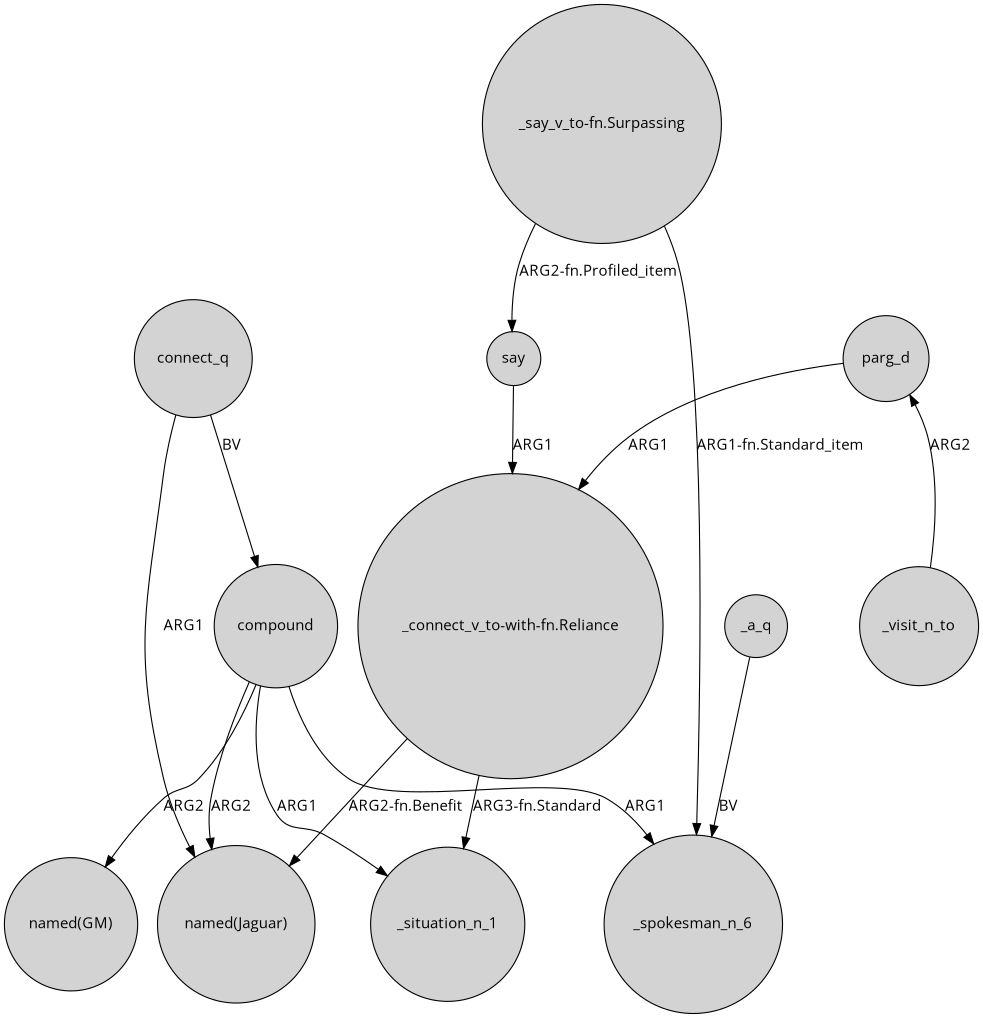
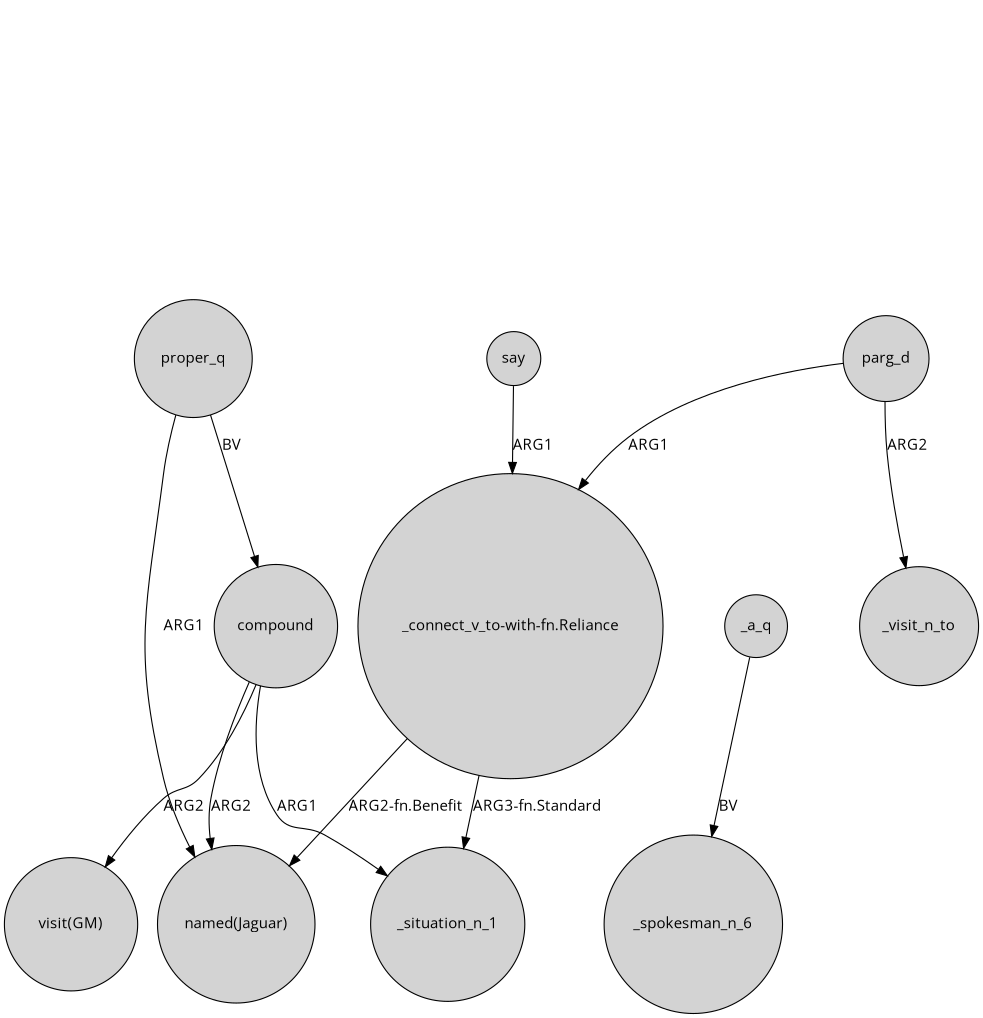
(602, 124) -> none
(193, 359) -> (193, 359)
(935, 485) -> (890, 480)
(449, 791) -> none
(71, 924) -> (71, 924)
